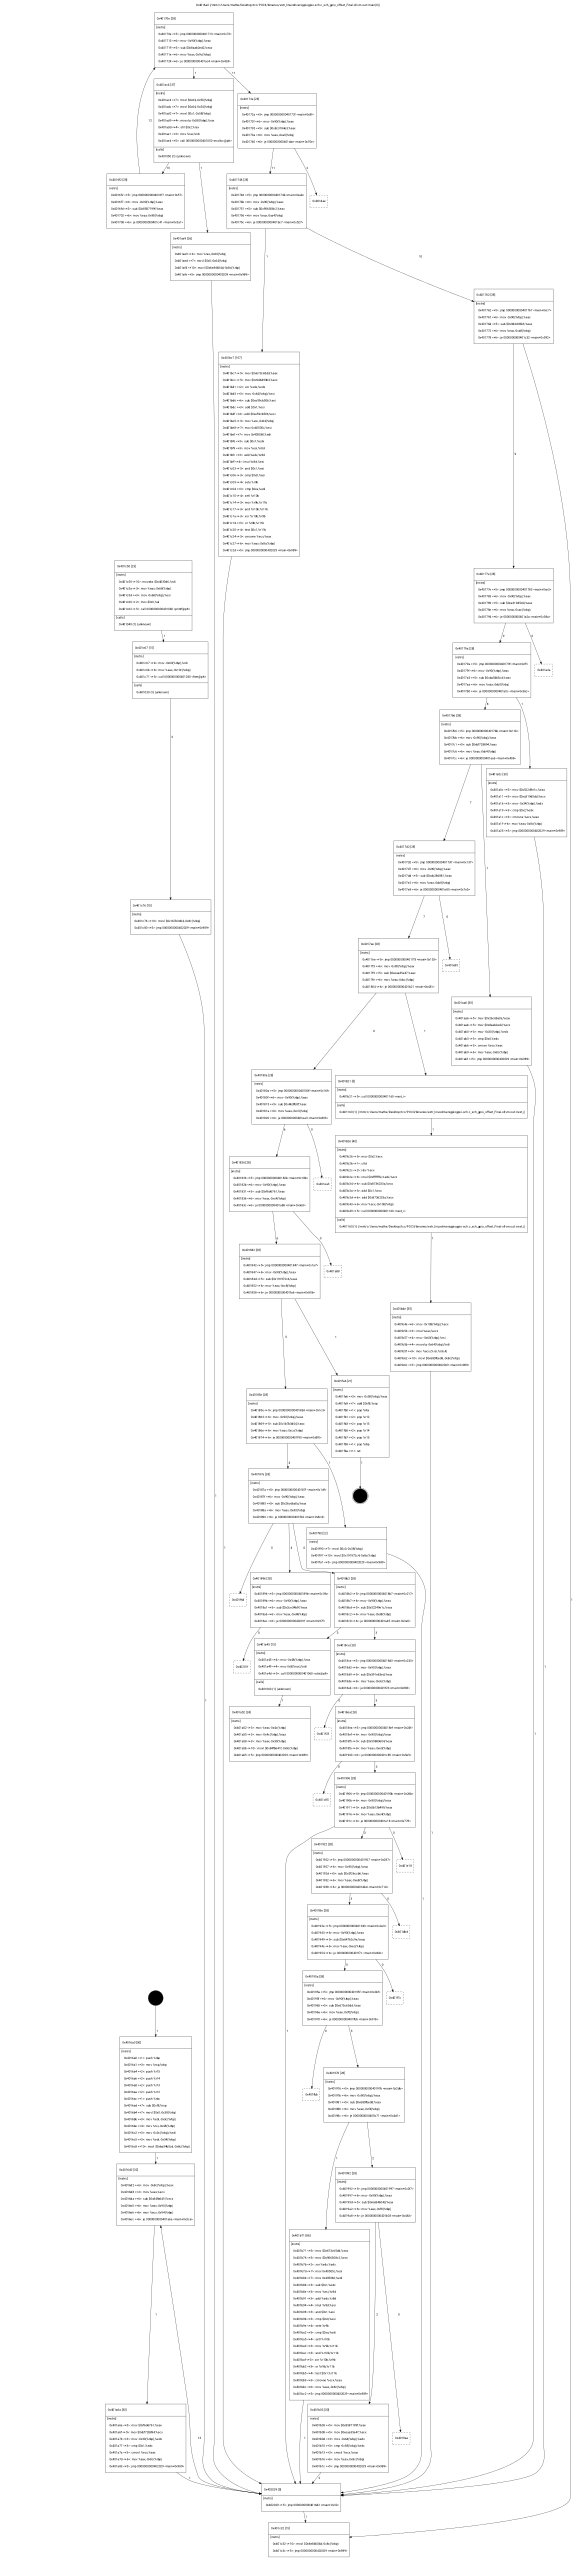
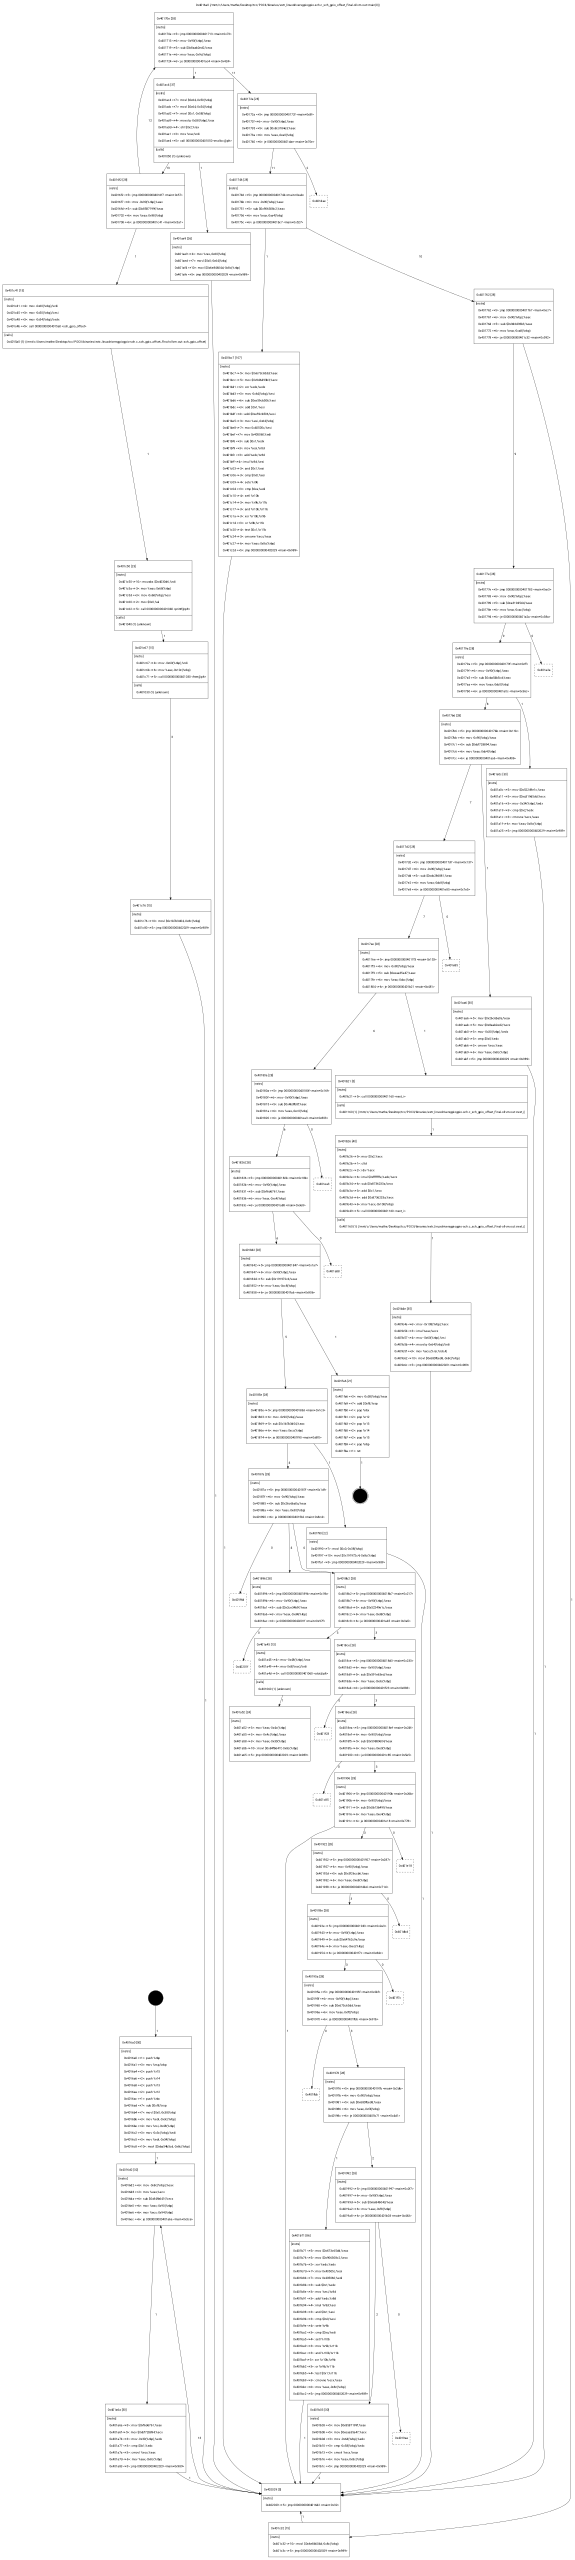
none -> (105, 316)
(305, 2516) -> (301, 2518)
